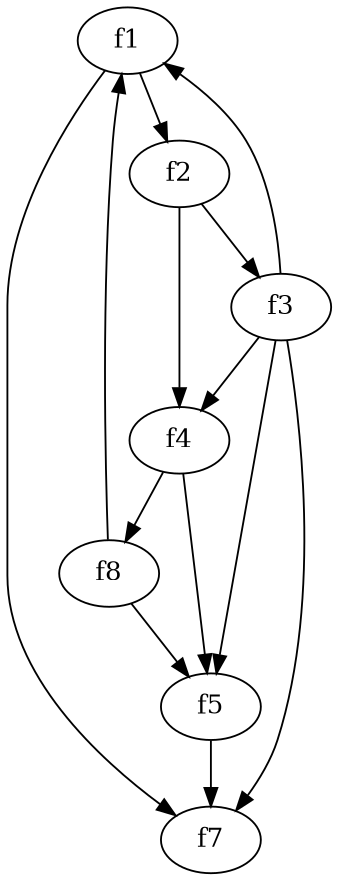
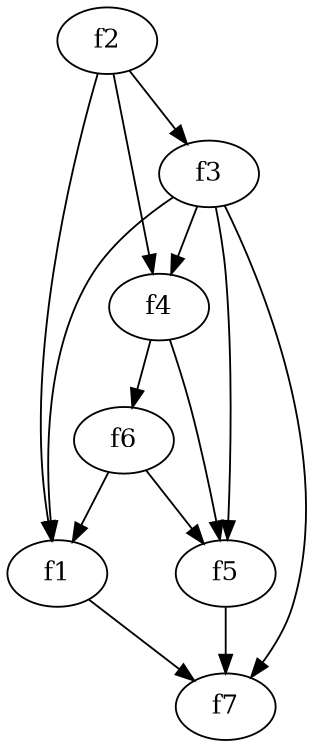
(150, 99) -> (50, 295)
(109, 574) -> (124, 440)
